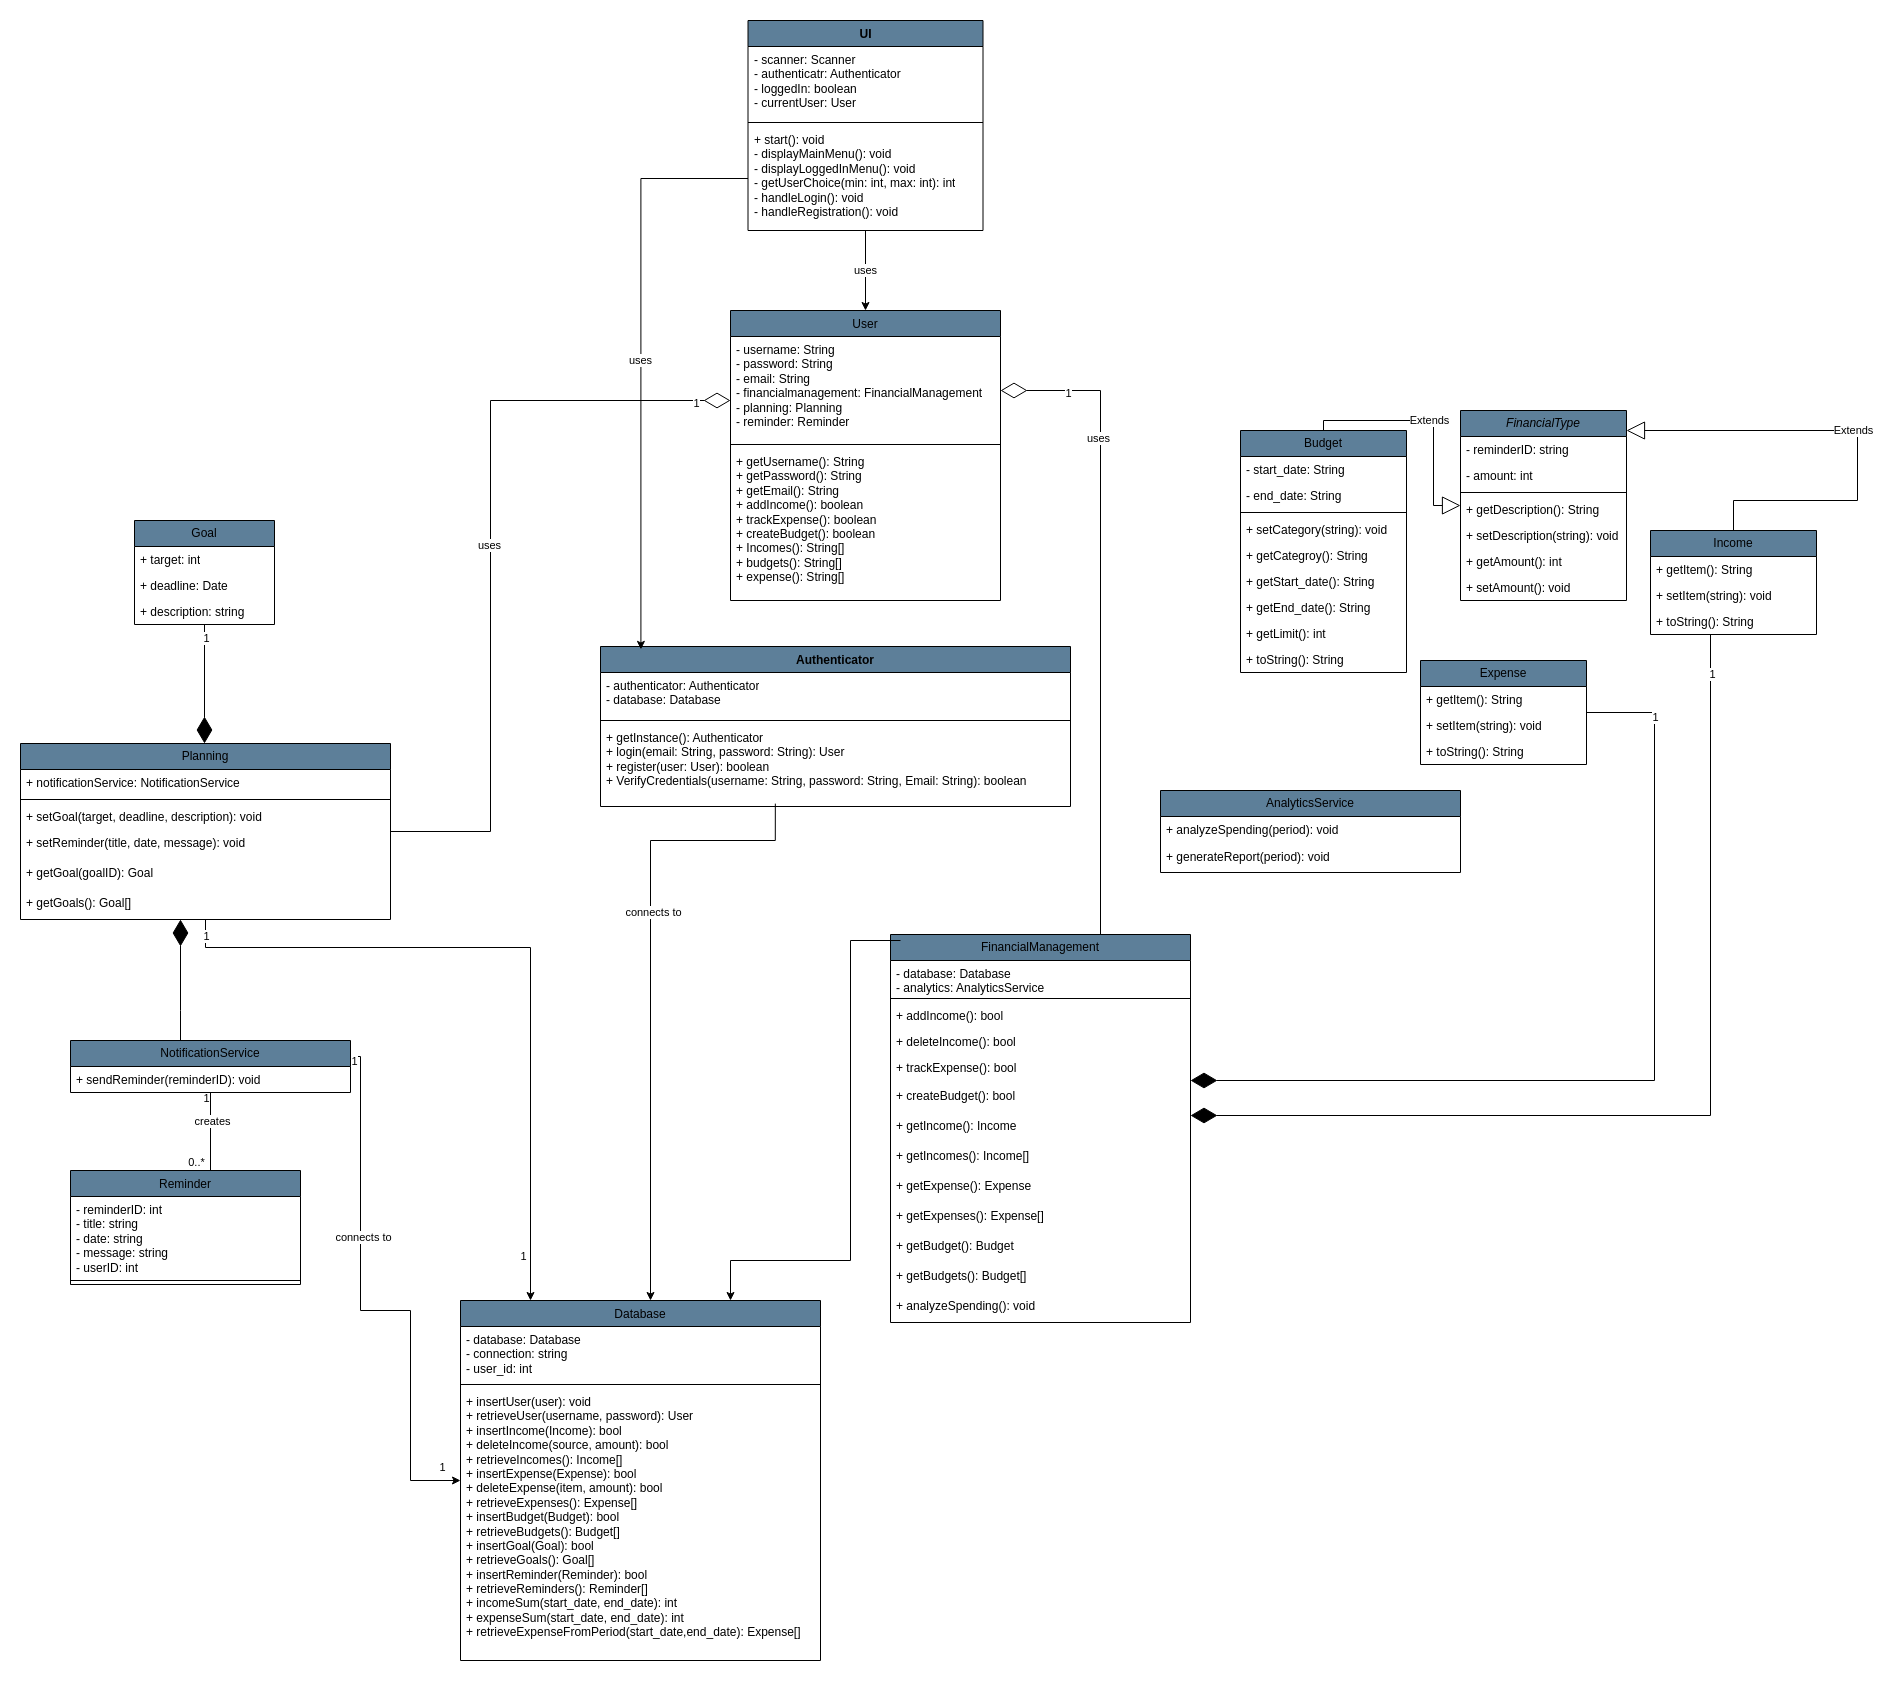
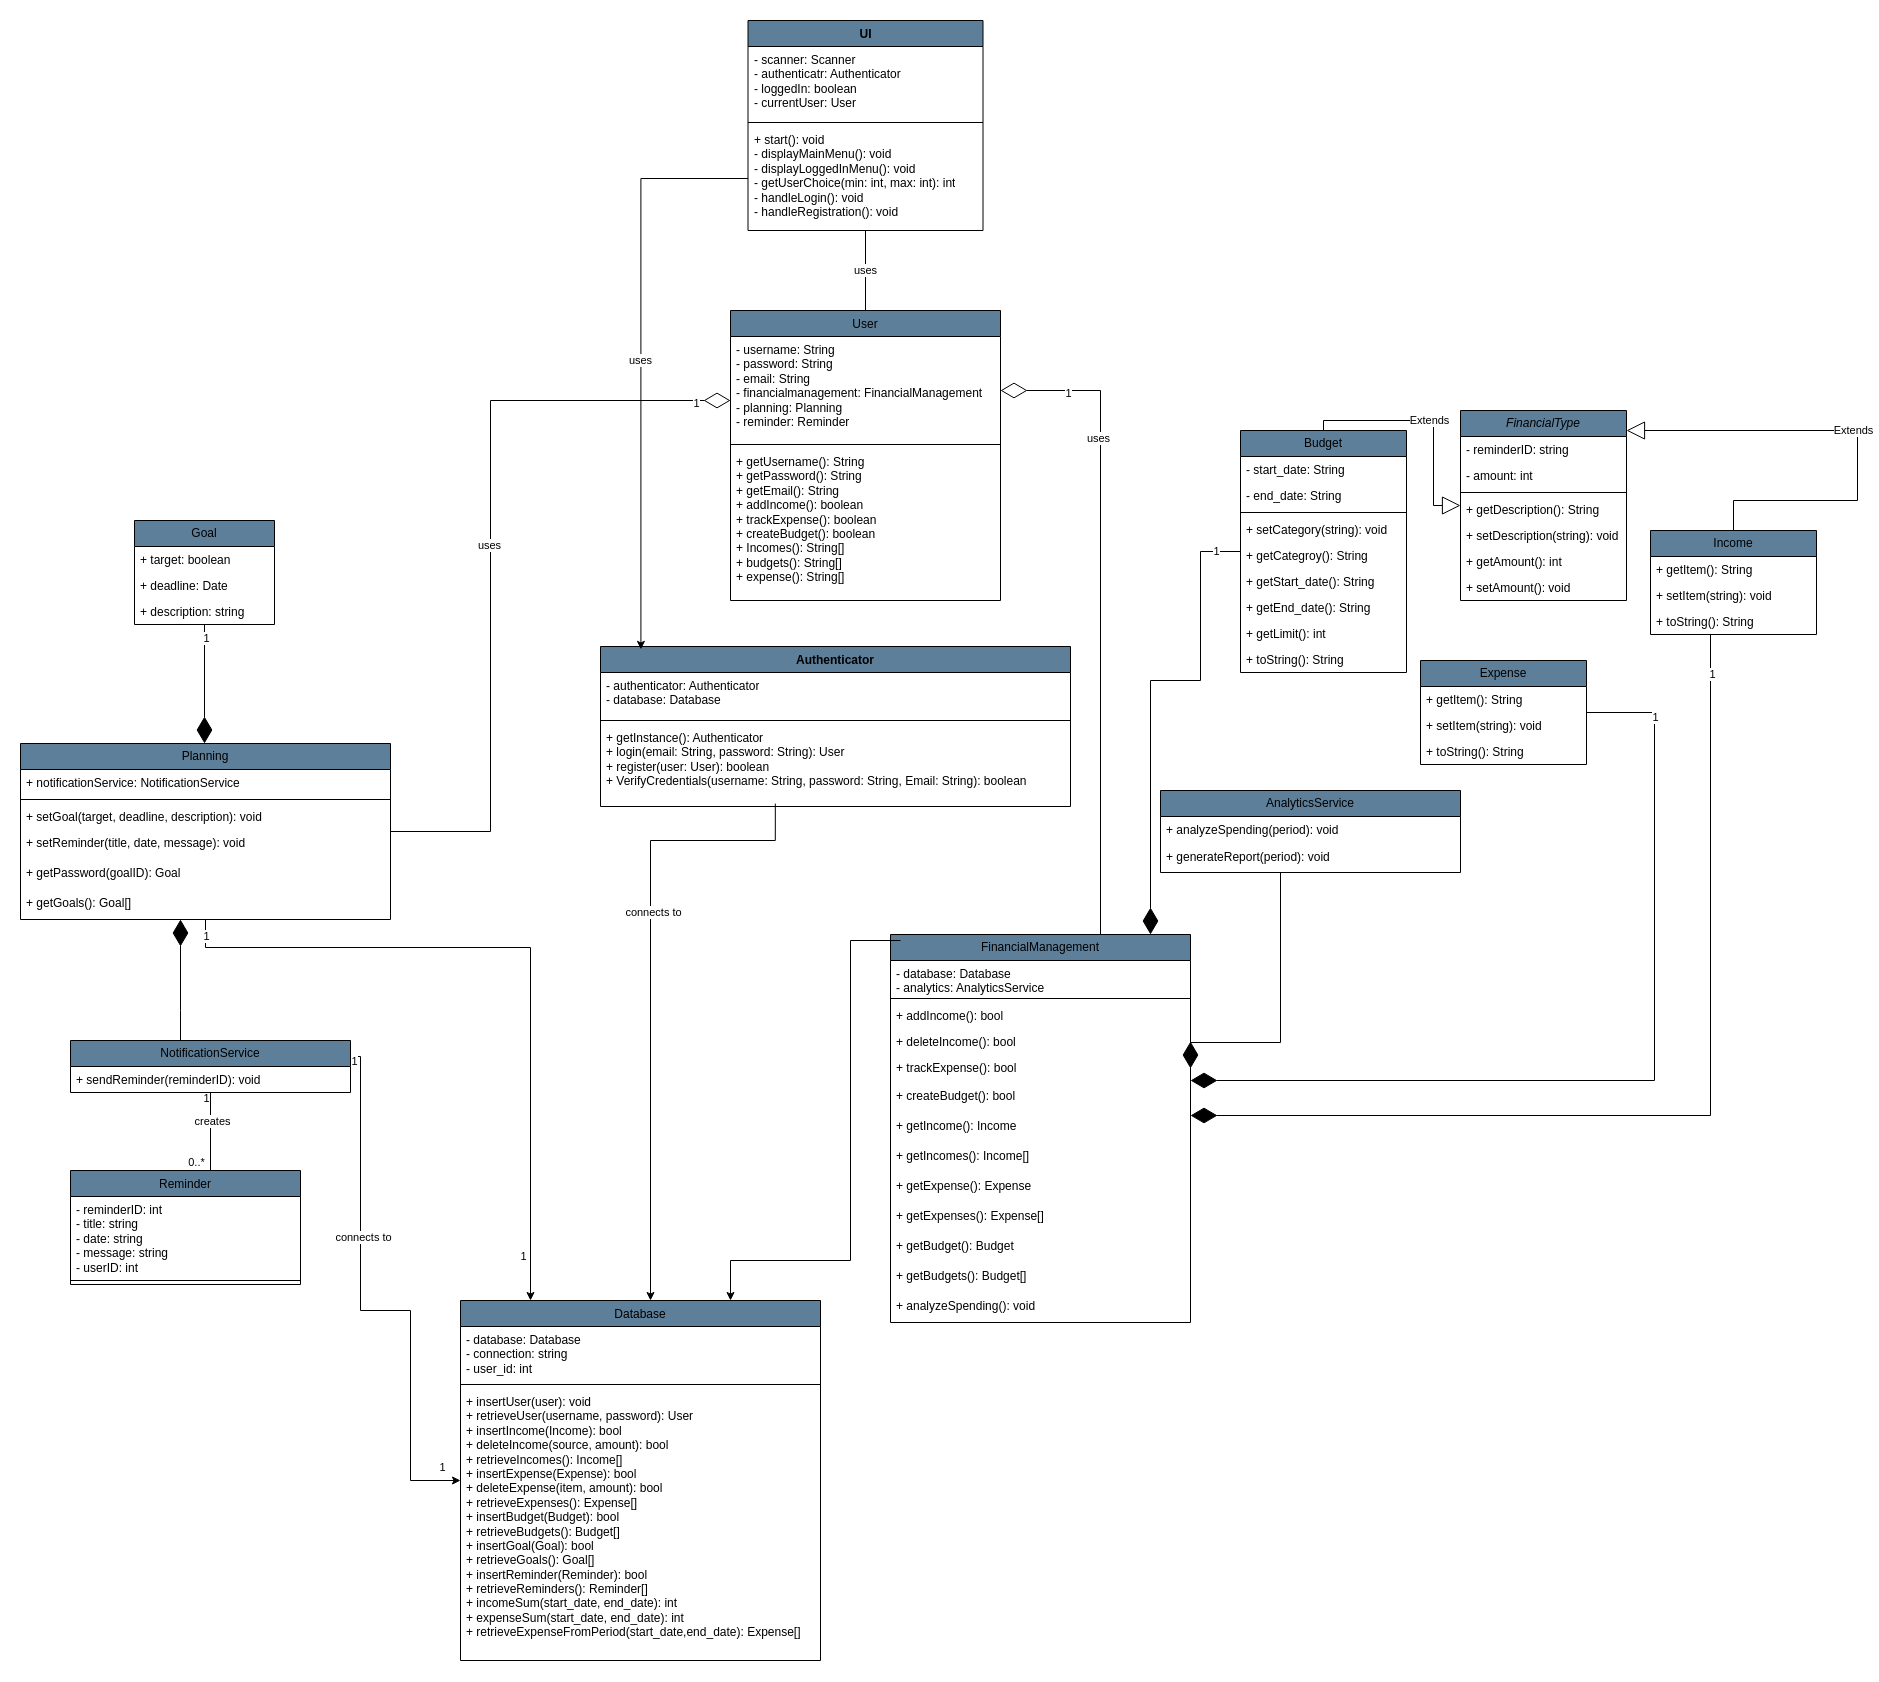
(866, 302) -> (866, 304)
(178, 561) -> (191, 561)
none -> (1151, 686)
(94, 874) -> (109, 874)
none -> (1281, 1003)
